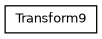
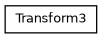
(51, 19) -> (51, 19)
